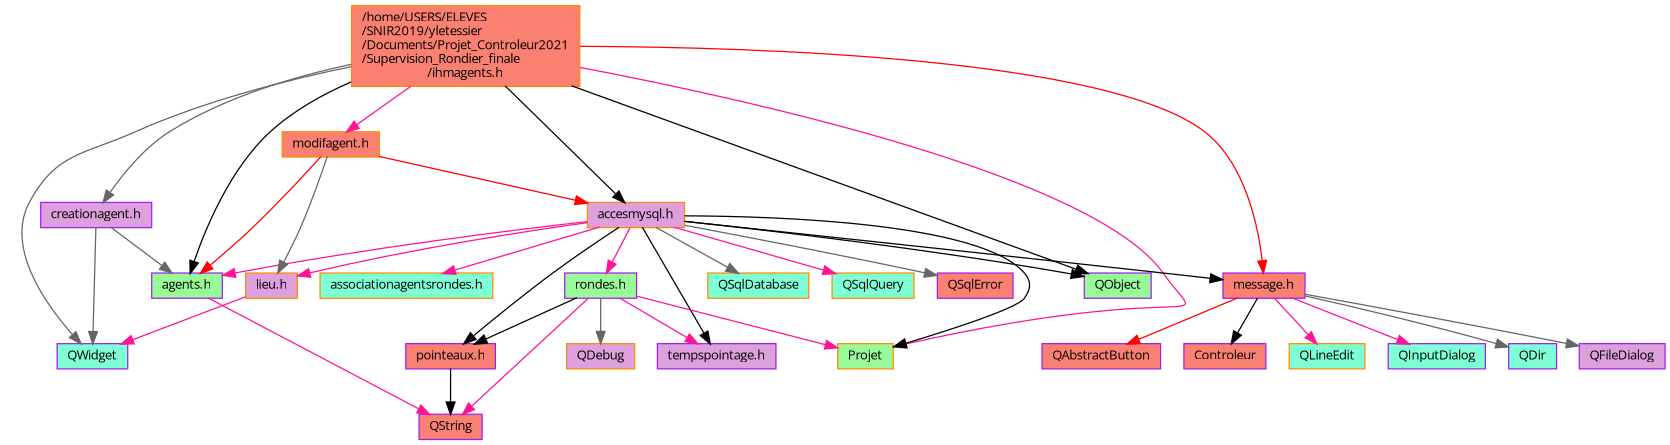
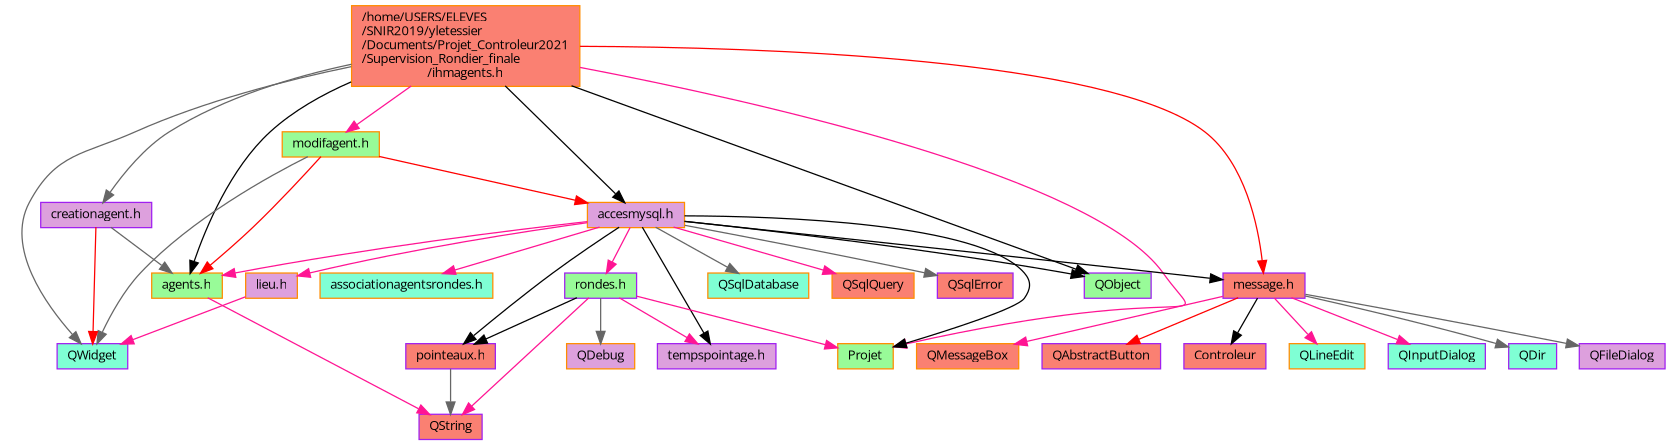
(331, 144) -> (331, 144)
(308, 210) -> (191, 229)
(94, 279) -> (94, 279)
(187, 286) -> (187, 286)
(873, 286) -> (873, 286)
none -> (968, 356)
(451, 385) -> (451, 385)
